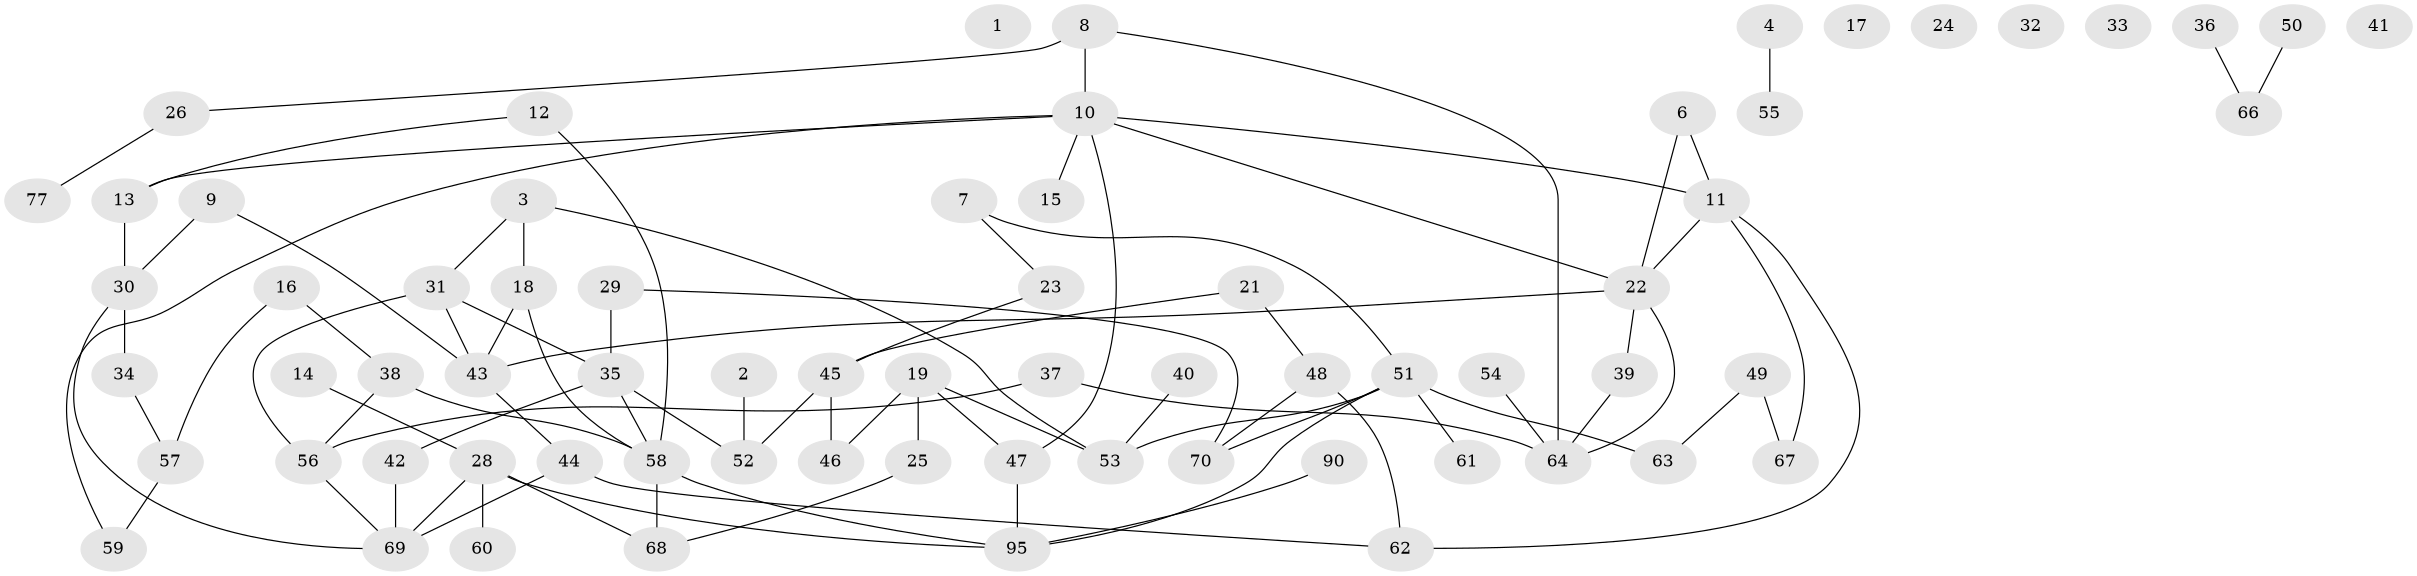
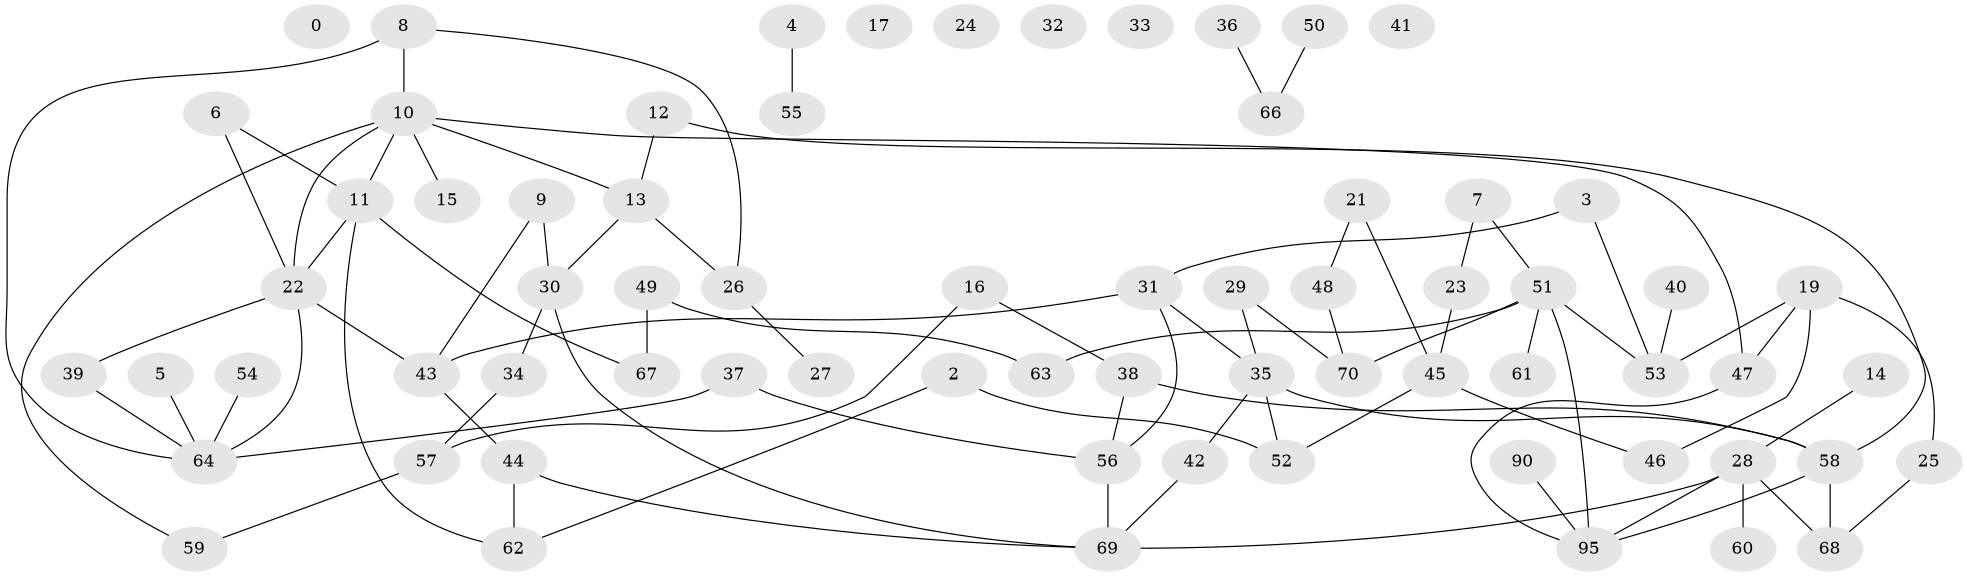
(998, 27) -> (317, 27)
(38, 201) -> (821, 375)
none -> (685, 244)
(524, 288) -> none
none -> (161, 375)
(1384, 453) -> (735, 464)
